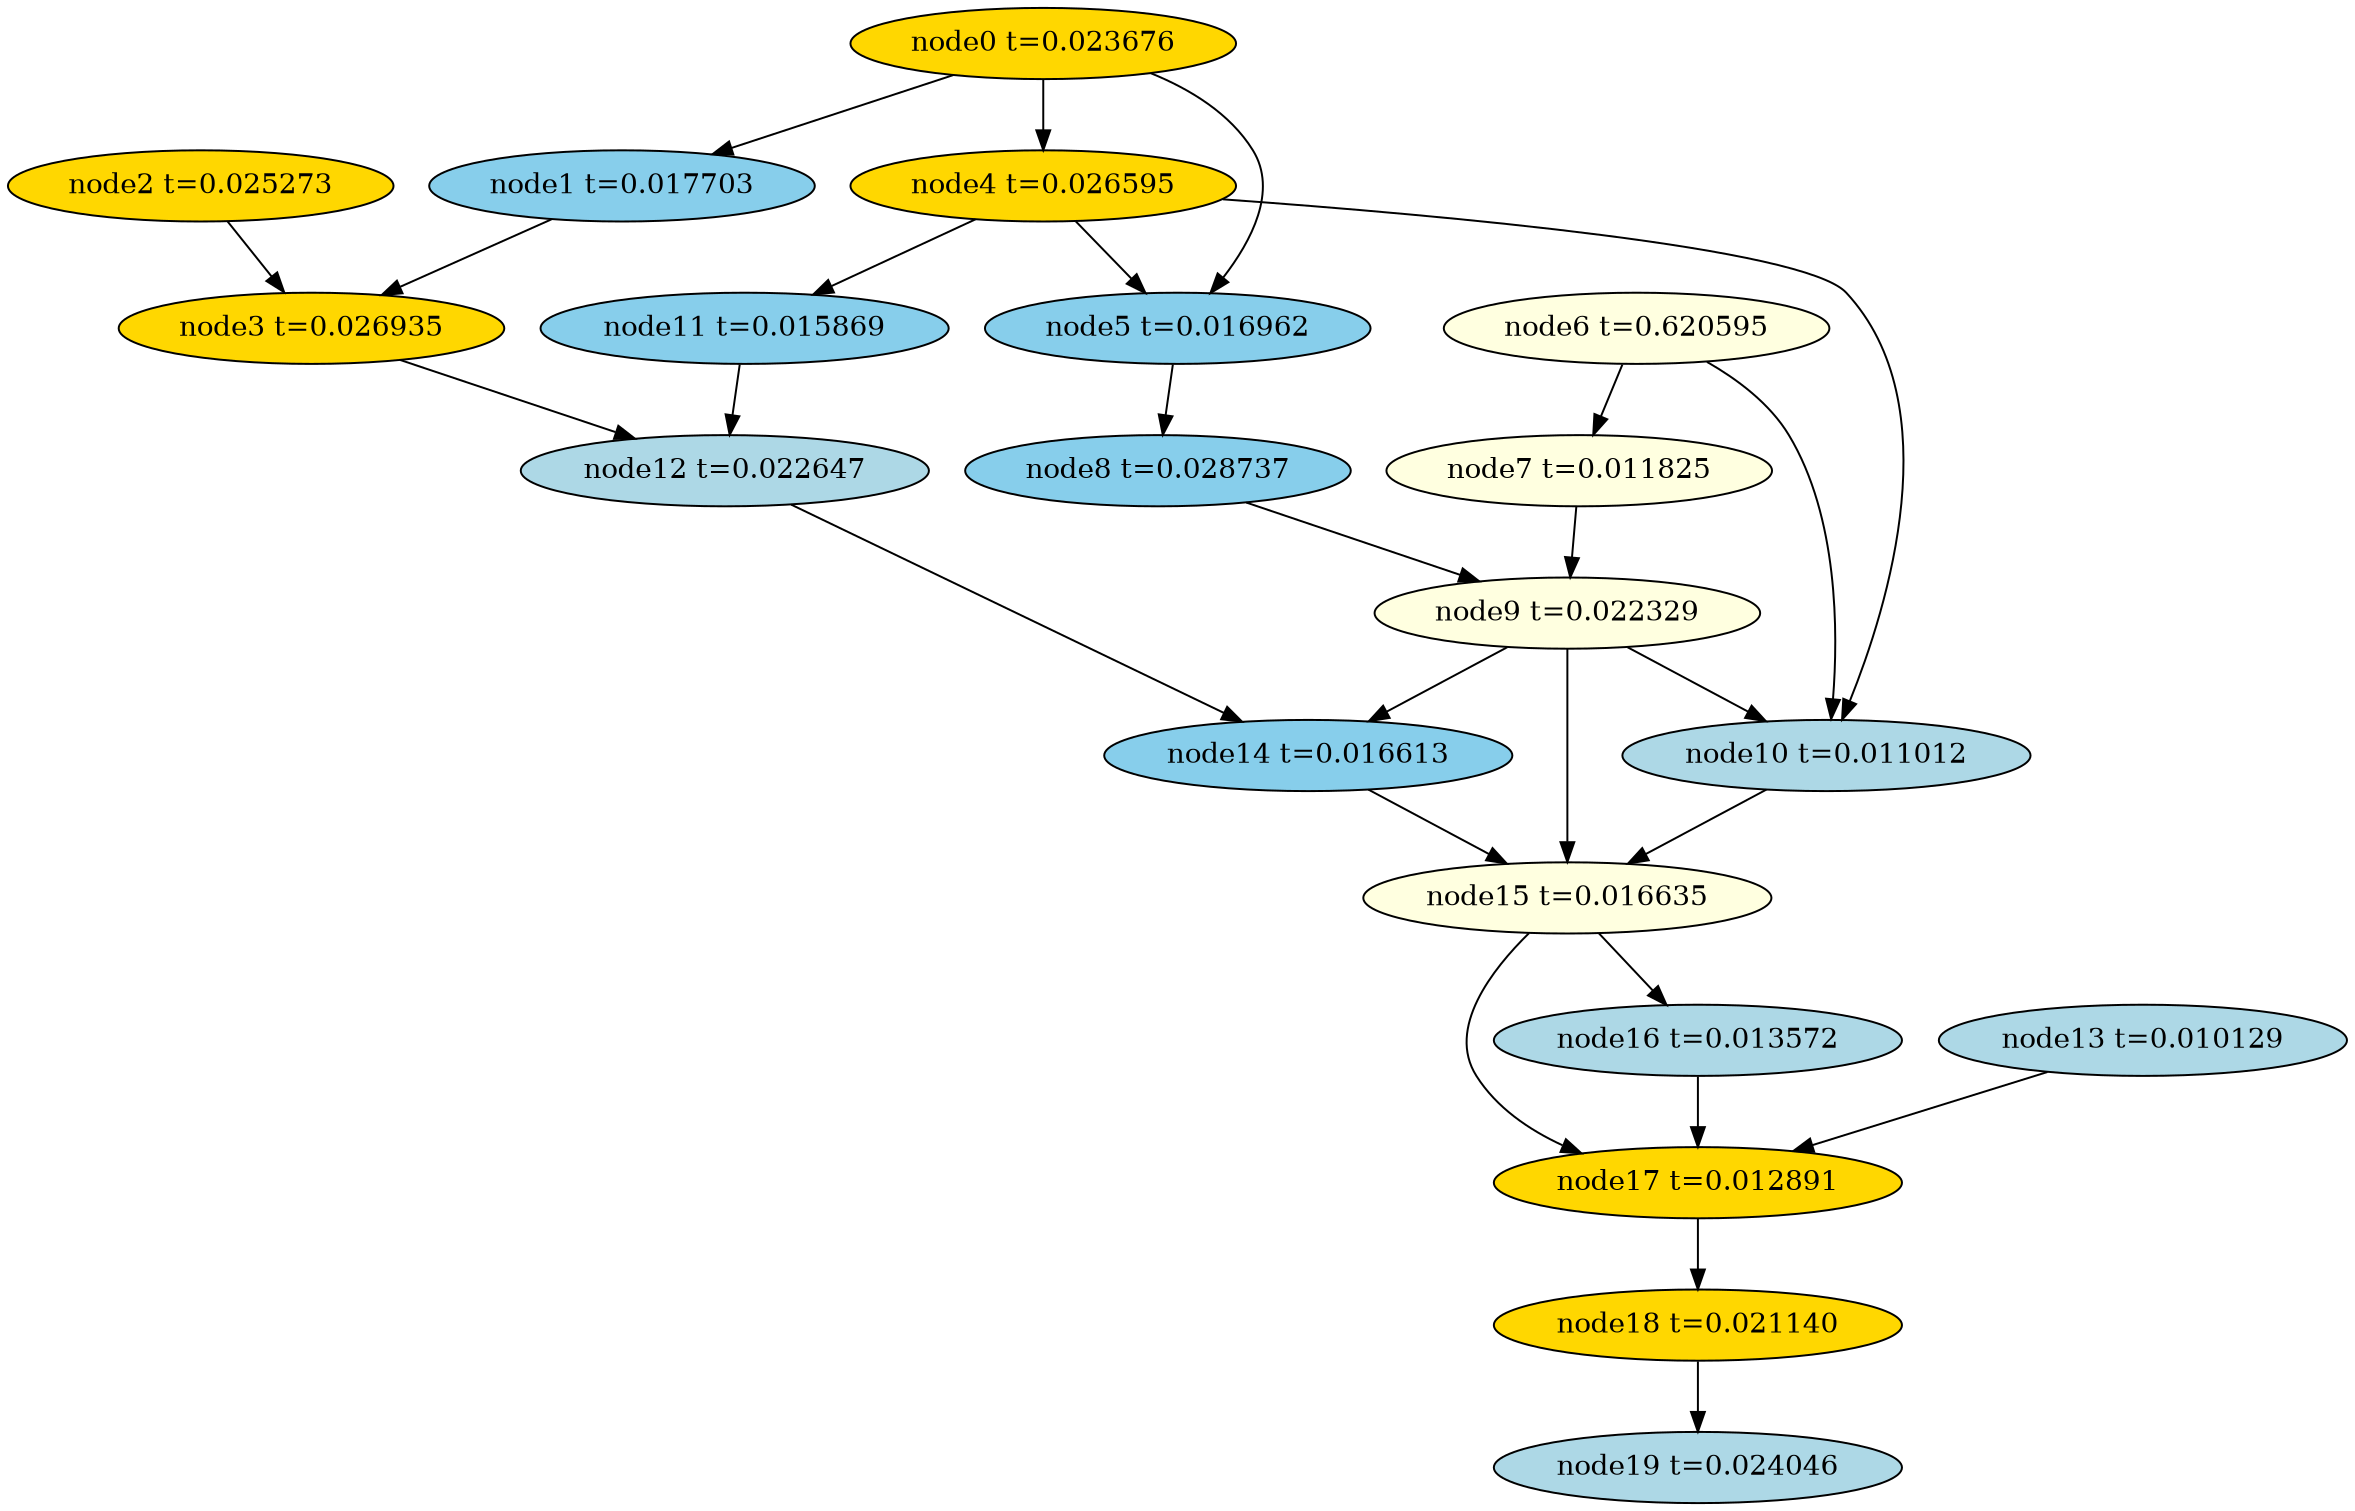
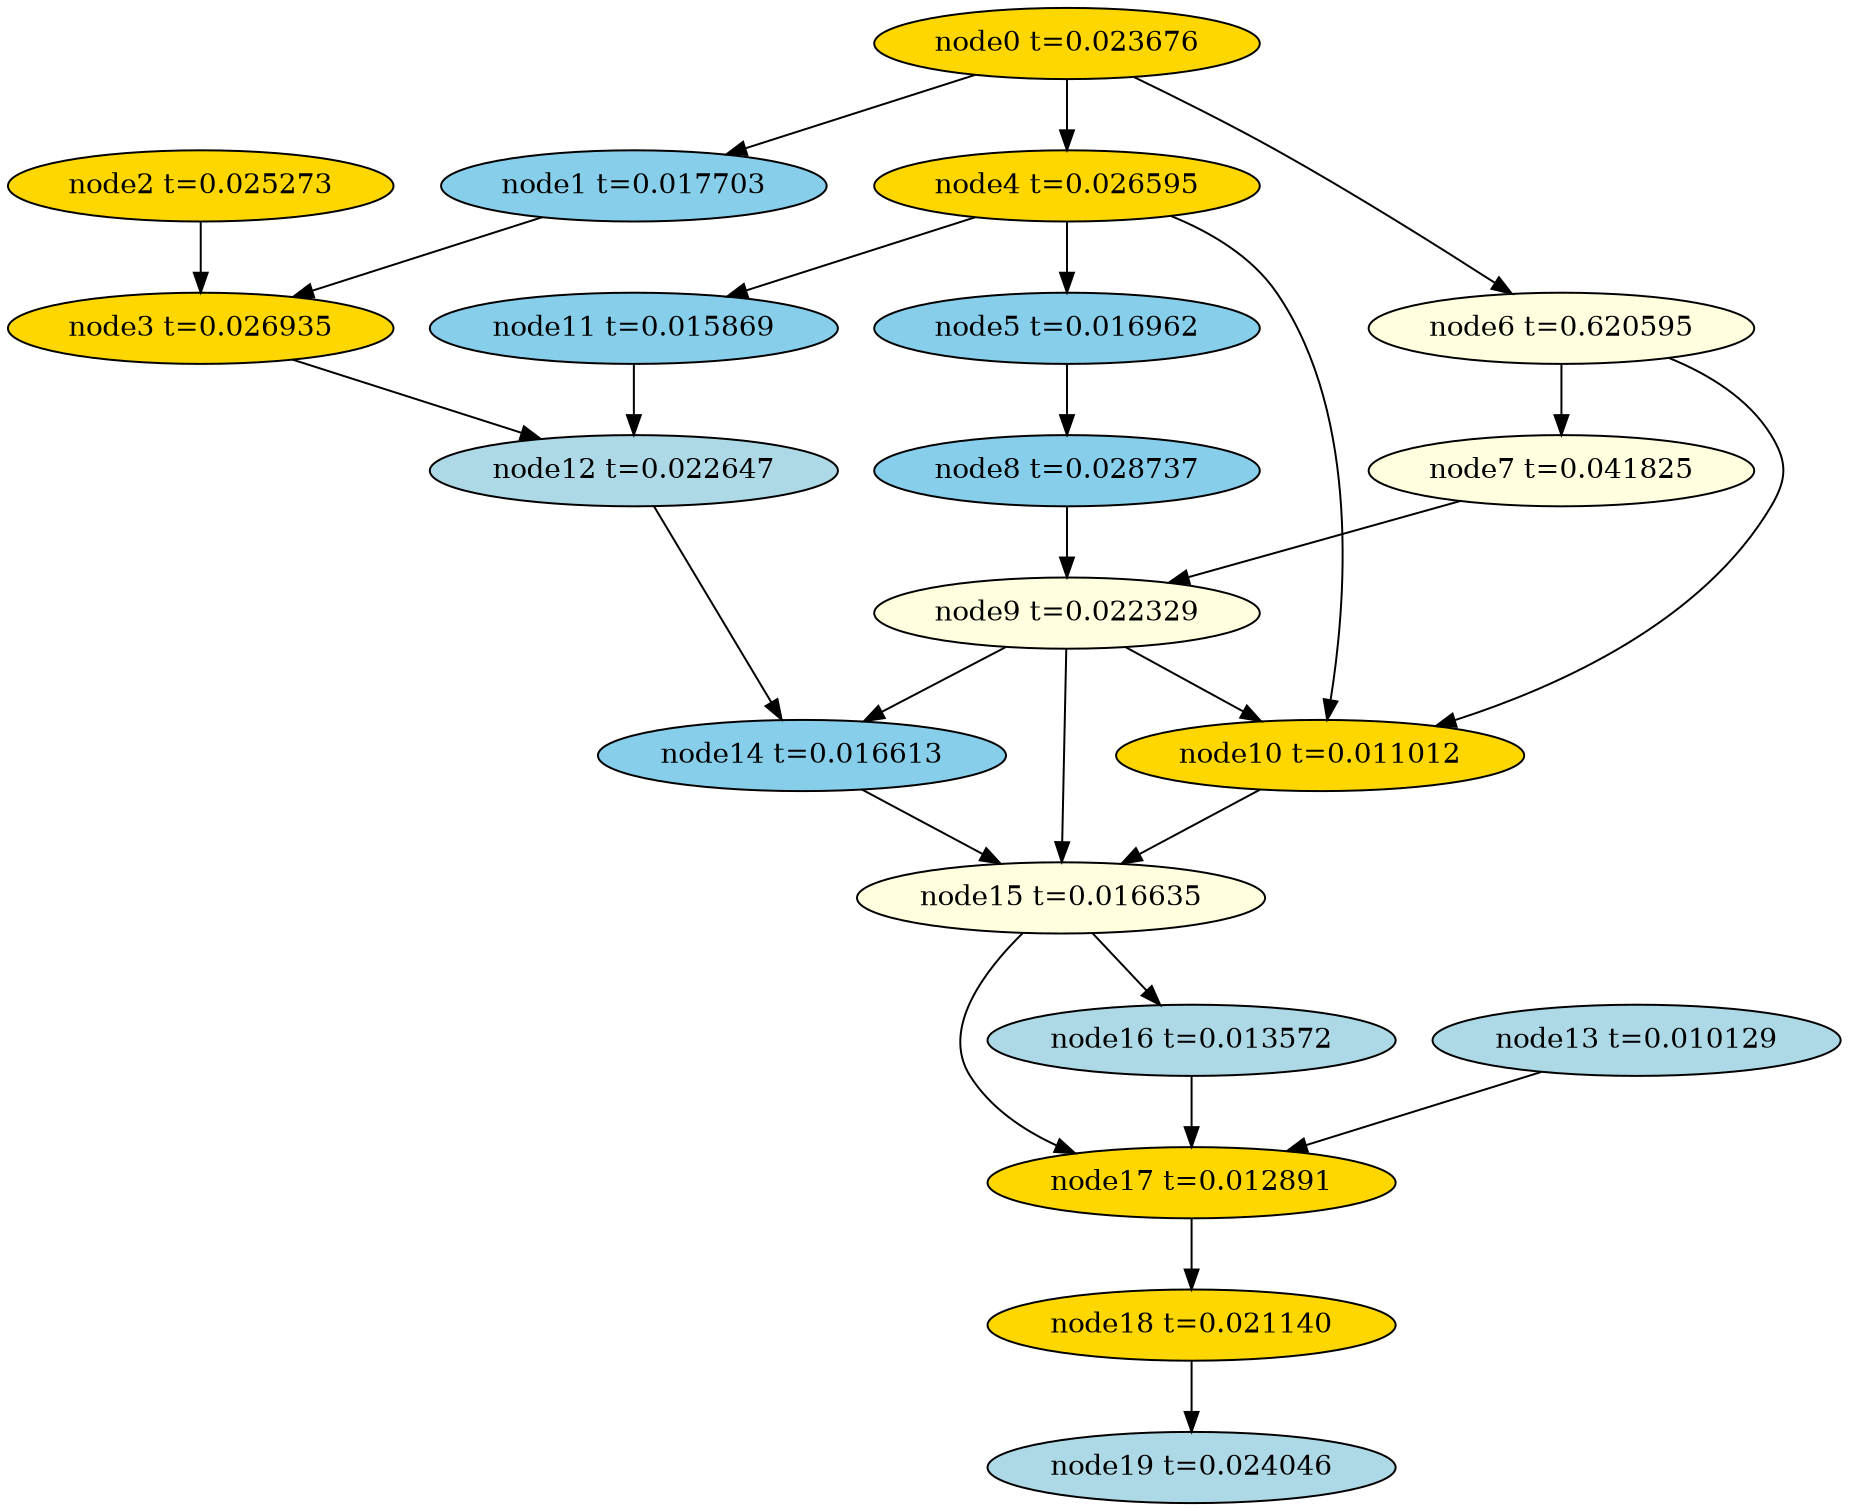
(1255, 154) -> (1318, 174)
(1579, 471) -> (1561, 471)
(1826, 756) -> (1320, 756)
